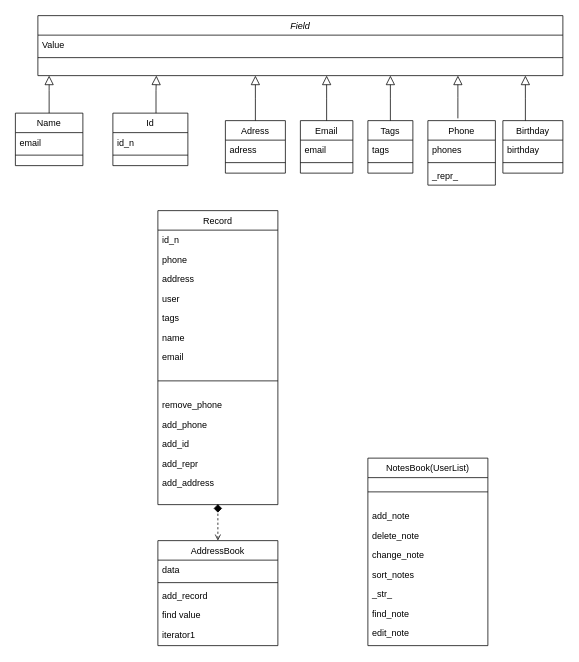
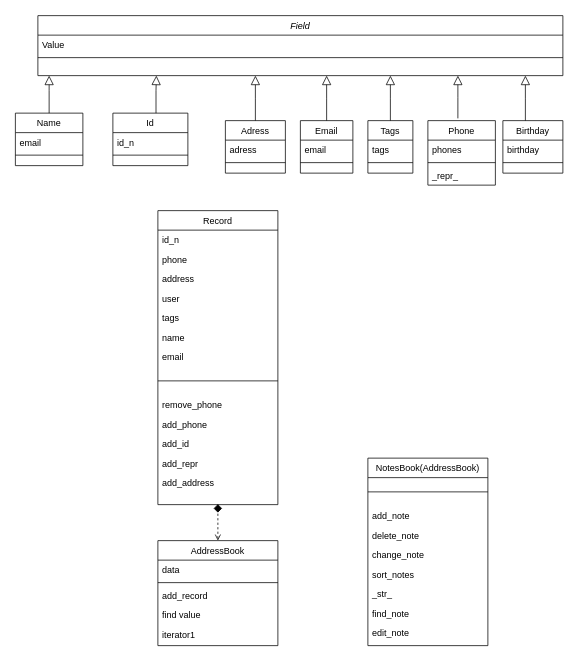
(428, 468) -> (428, 468)
